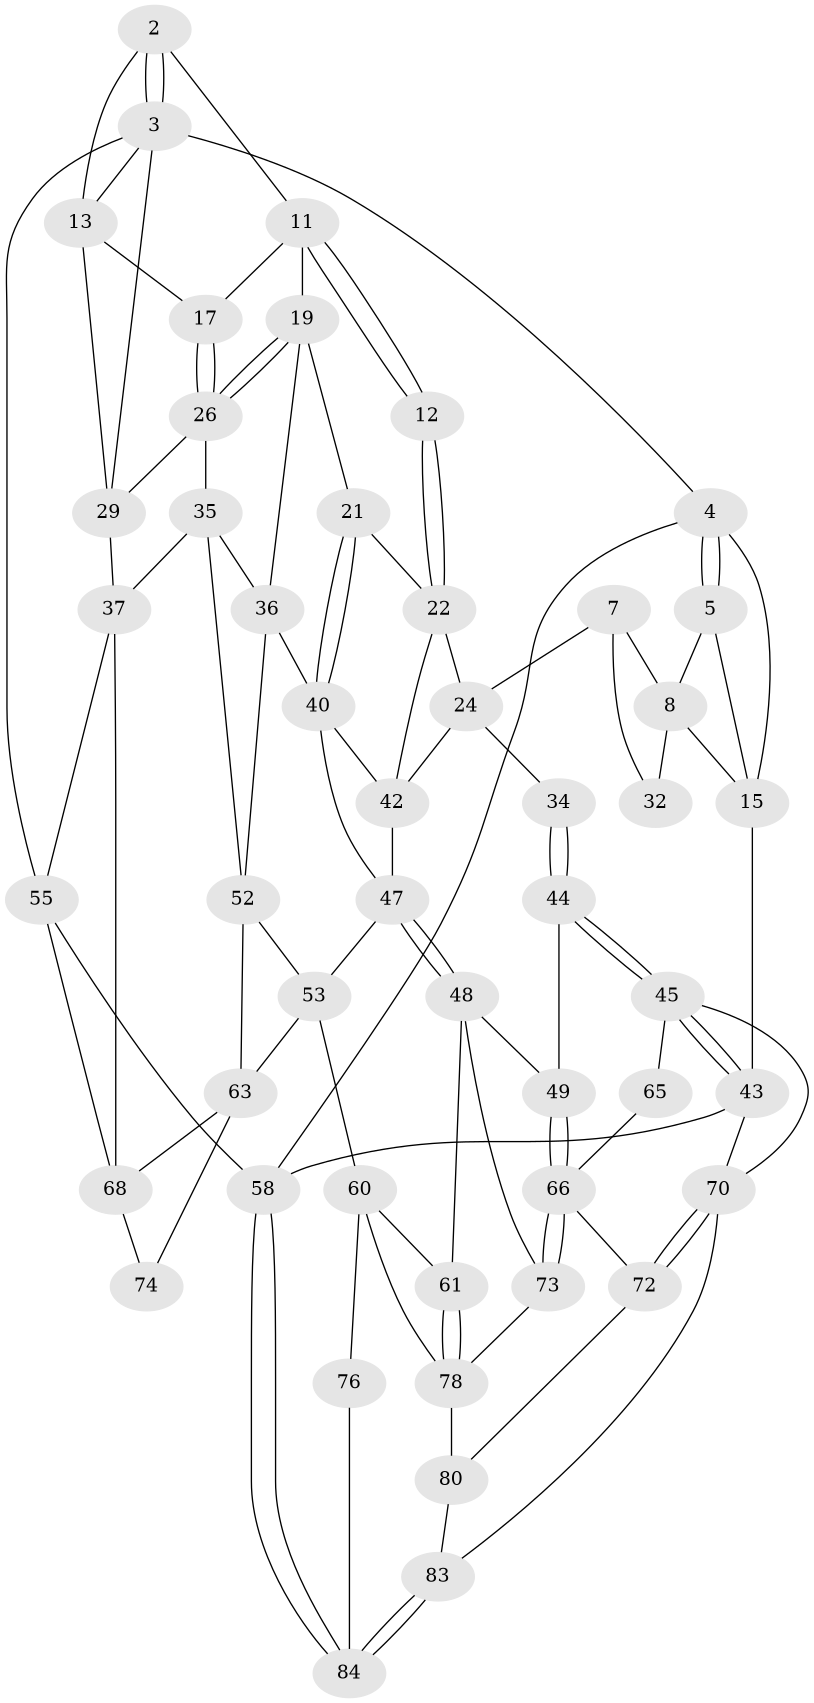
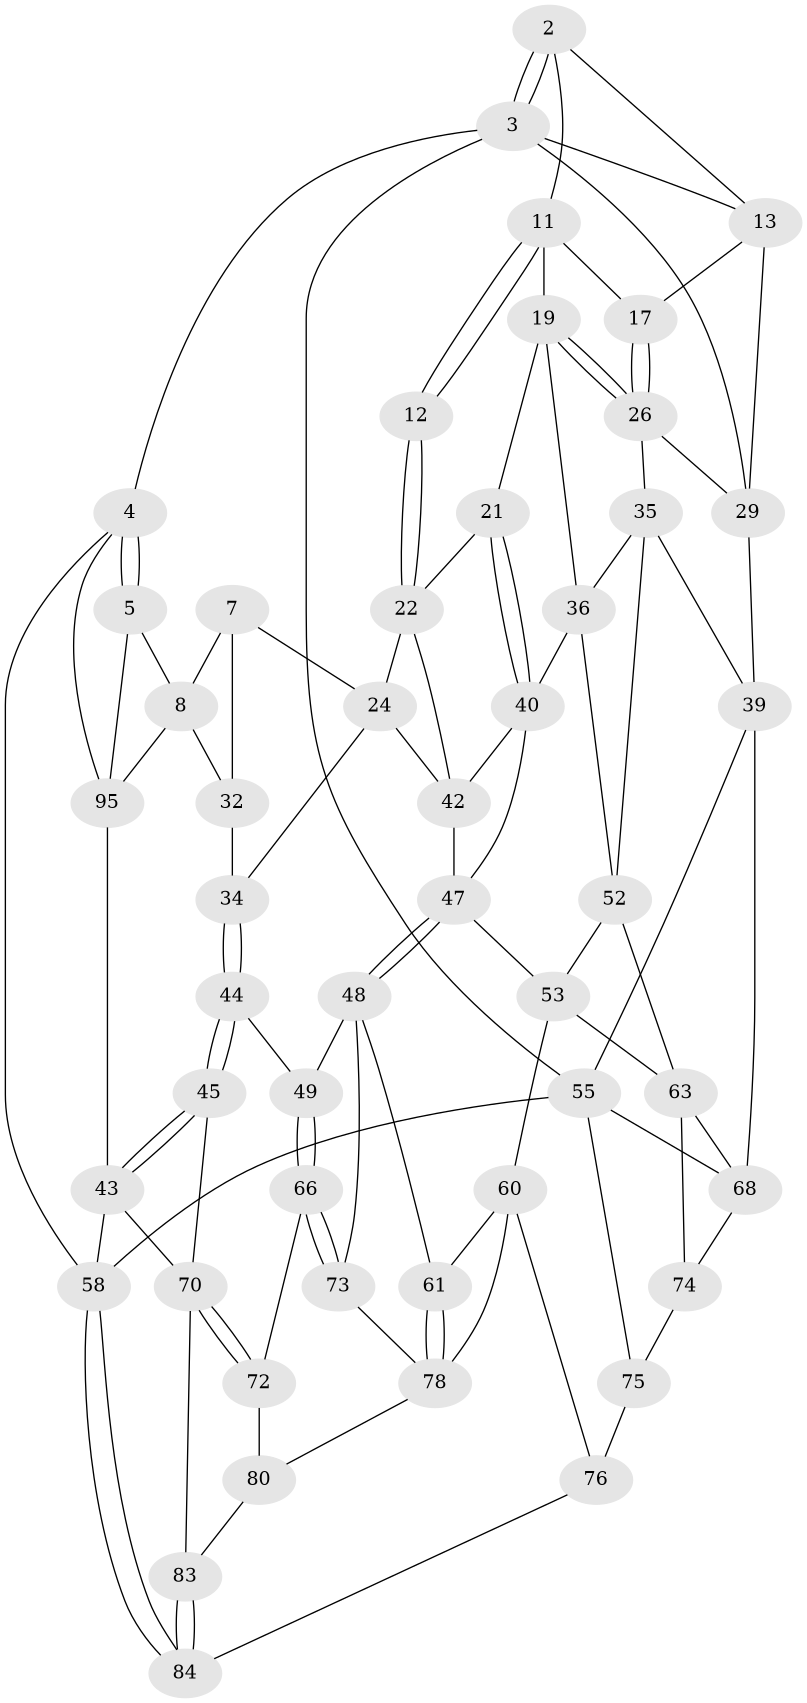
(114, 610) -> (755, 706)
(752, 803) -> (107, 803)
none -> (232, 852)
(656, 1093) -> none
none -> (634, 1383)
